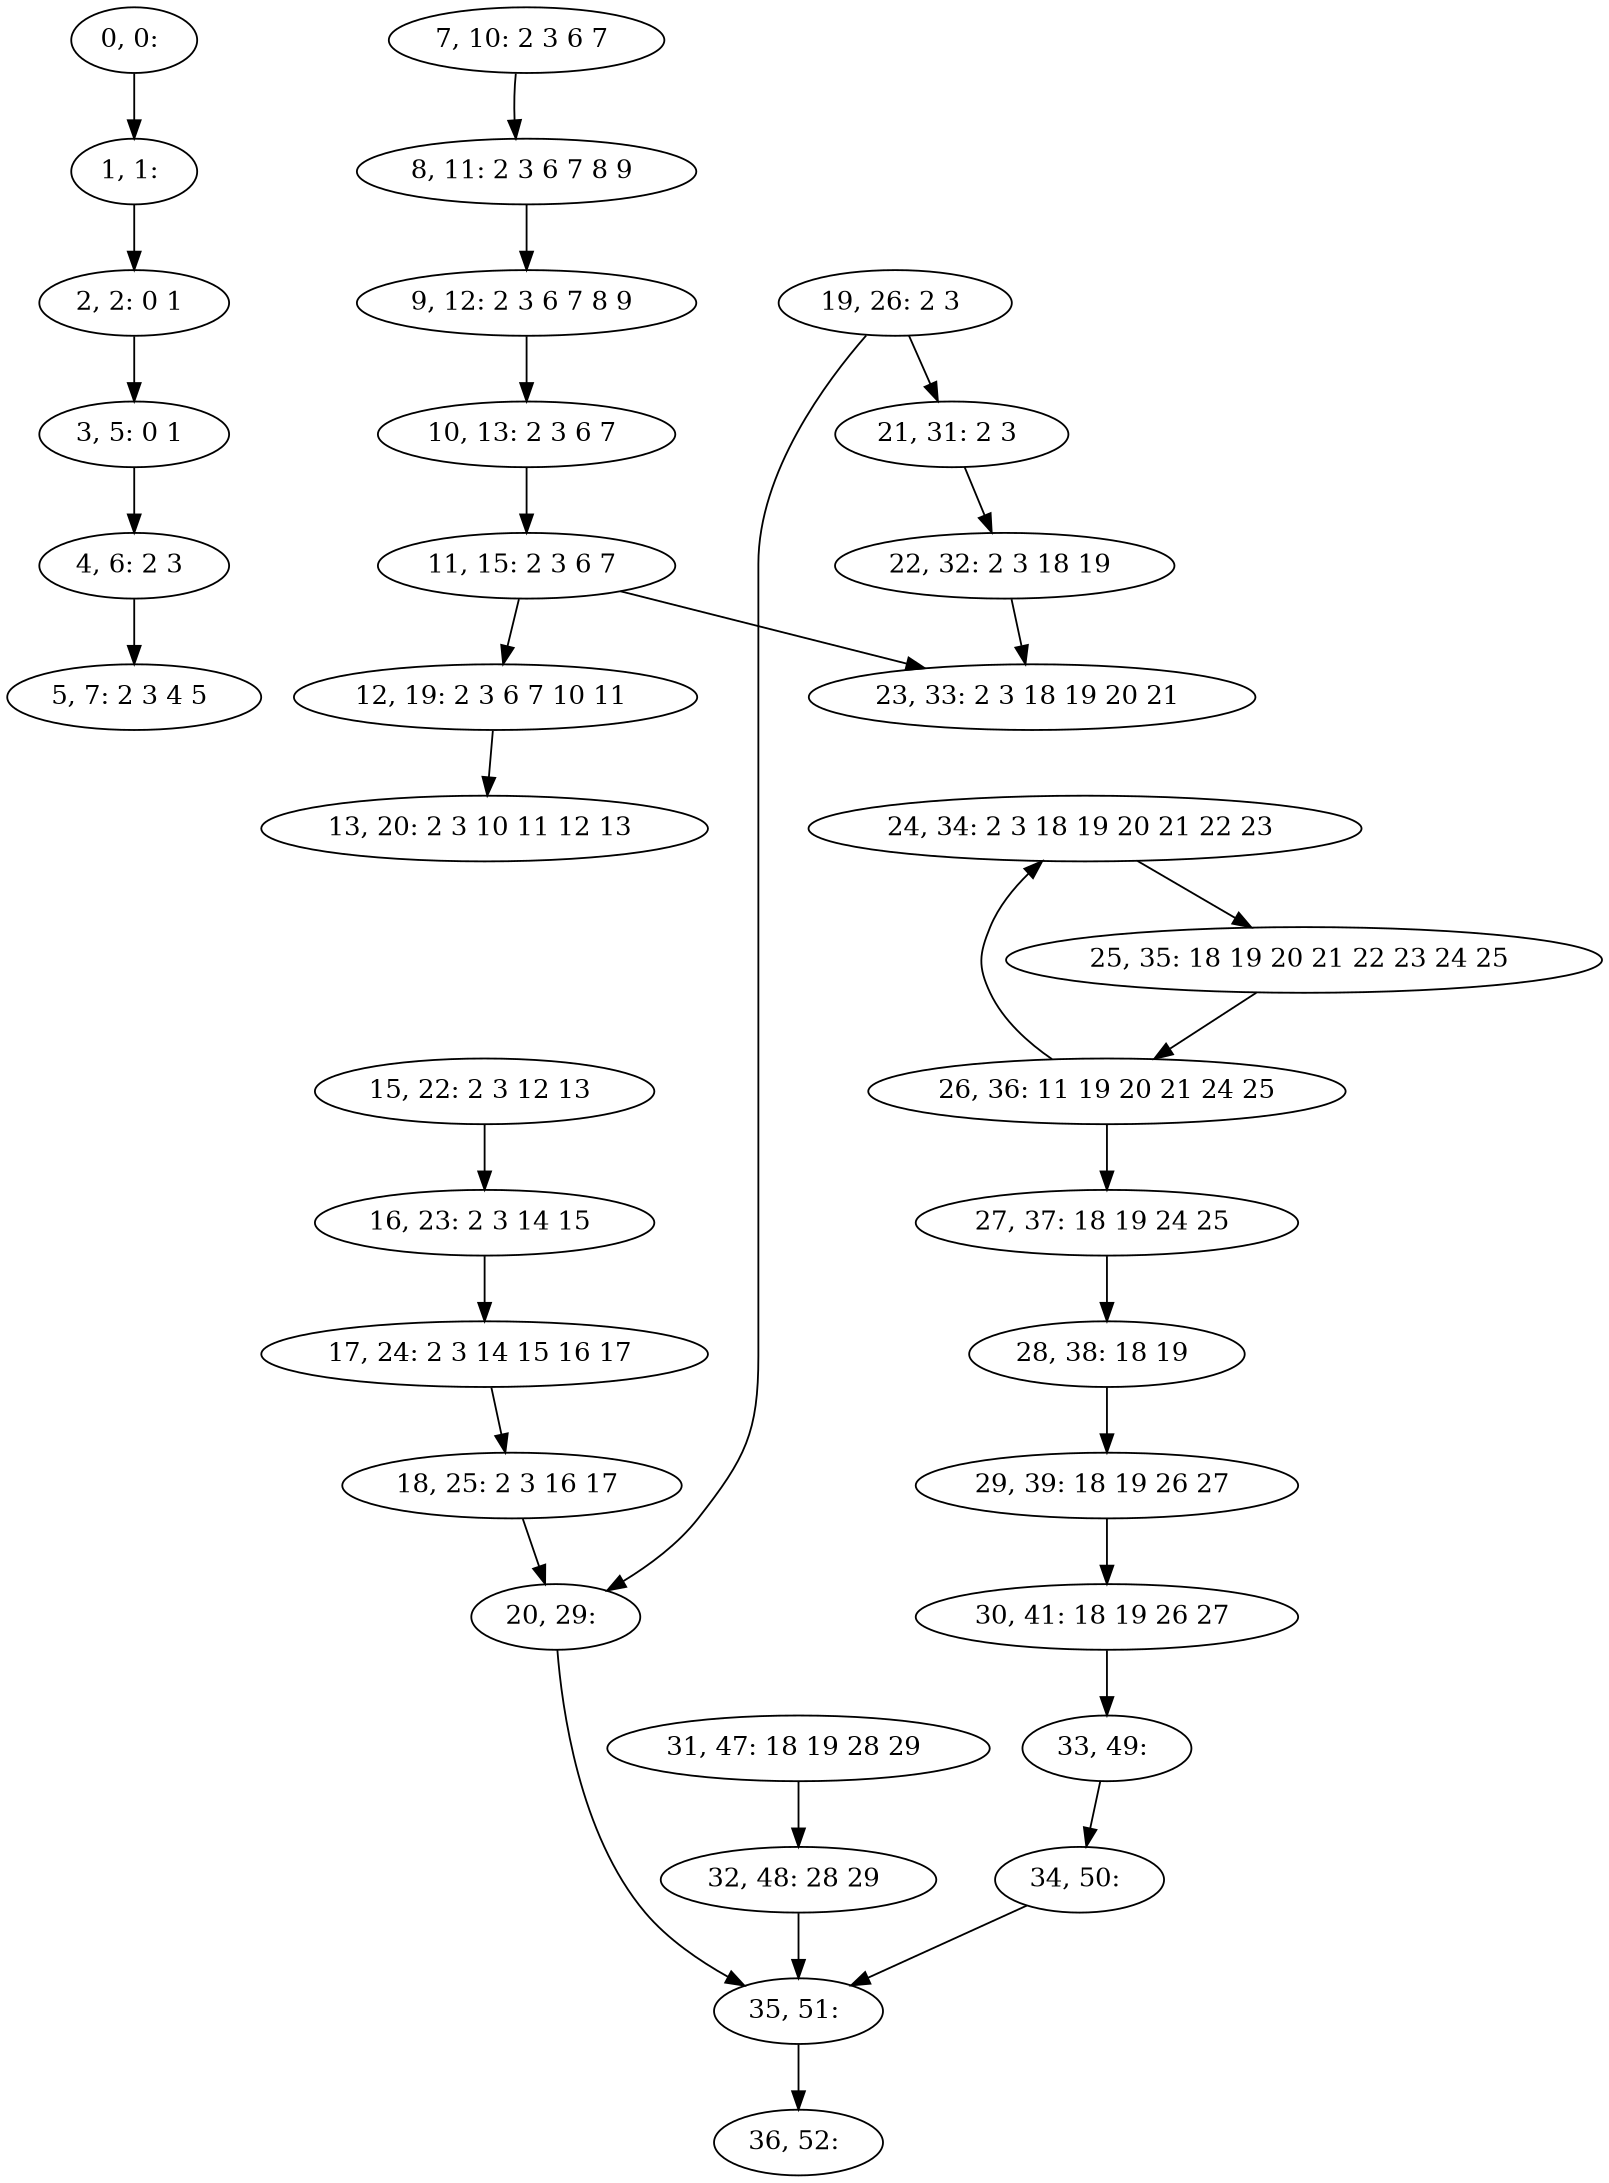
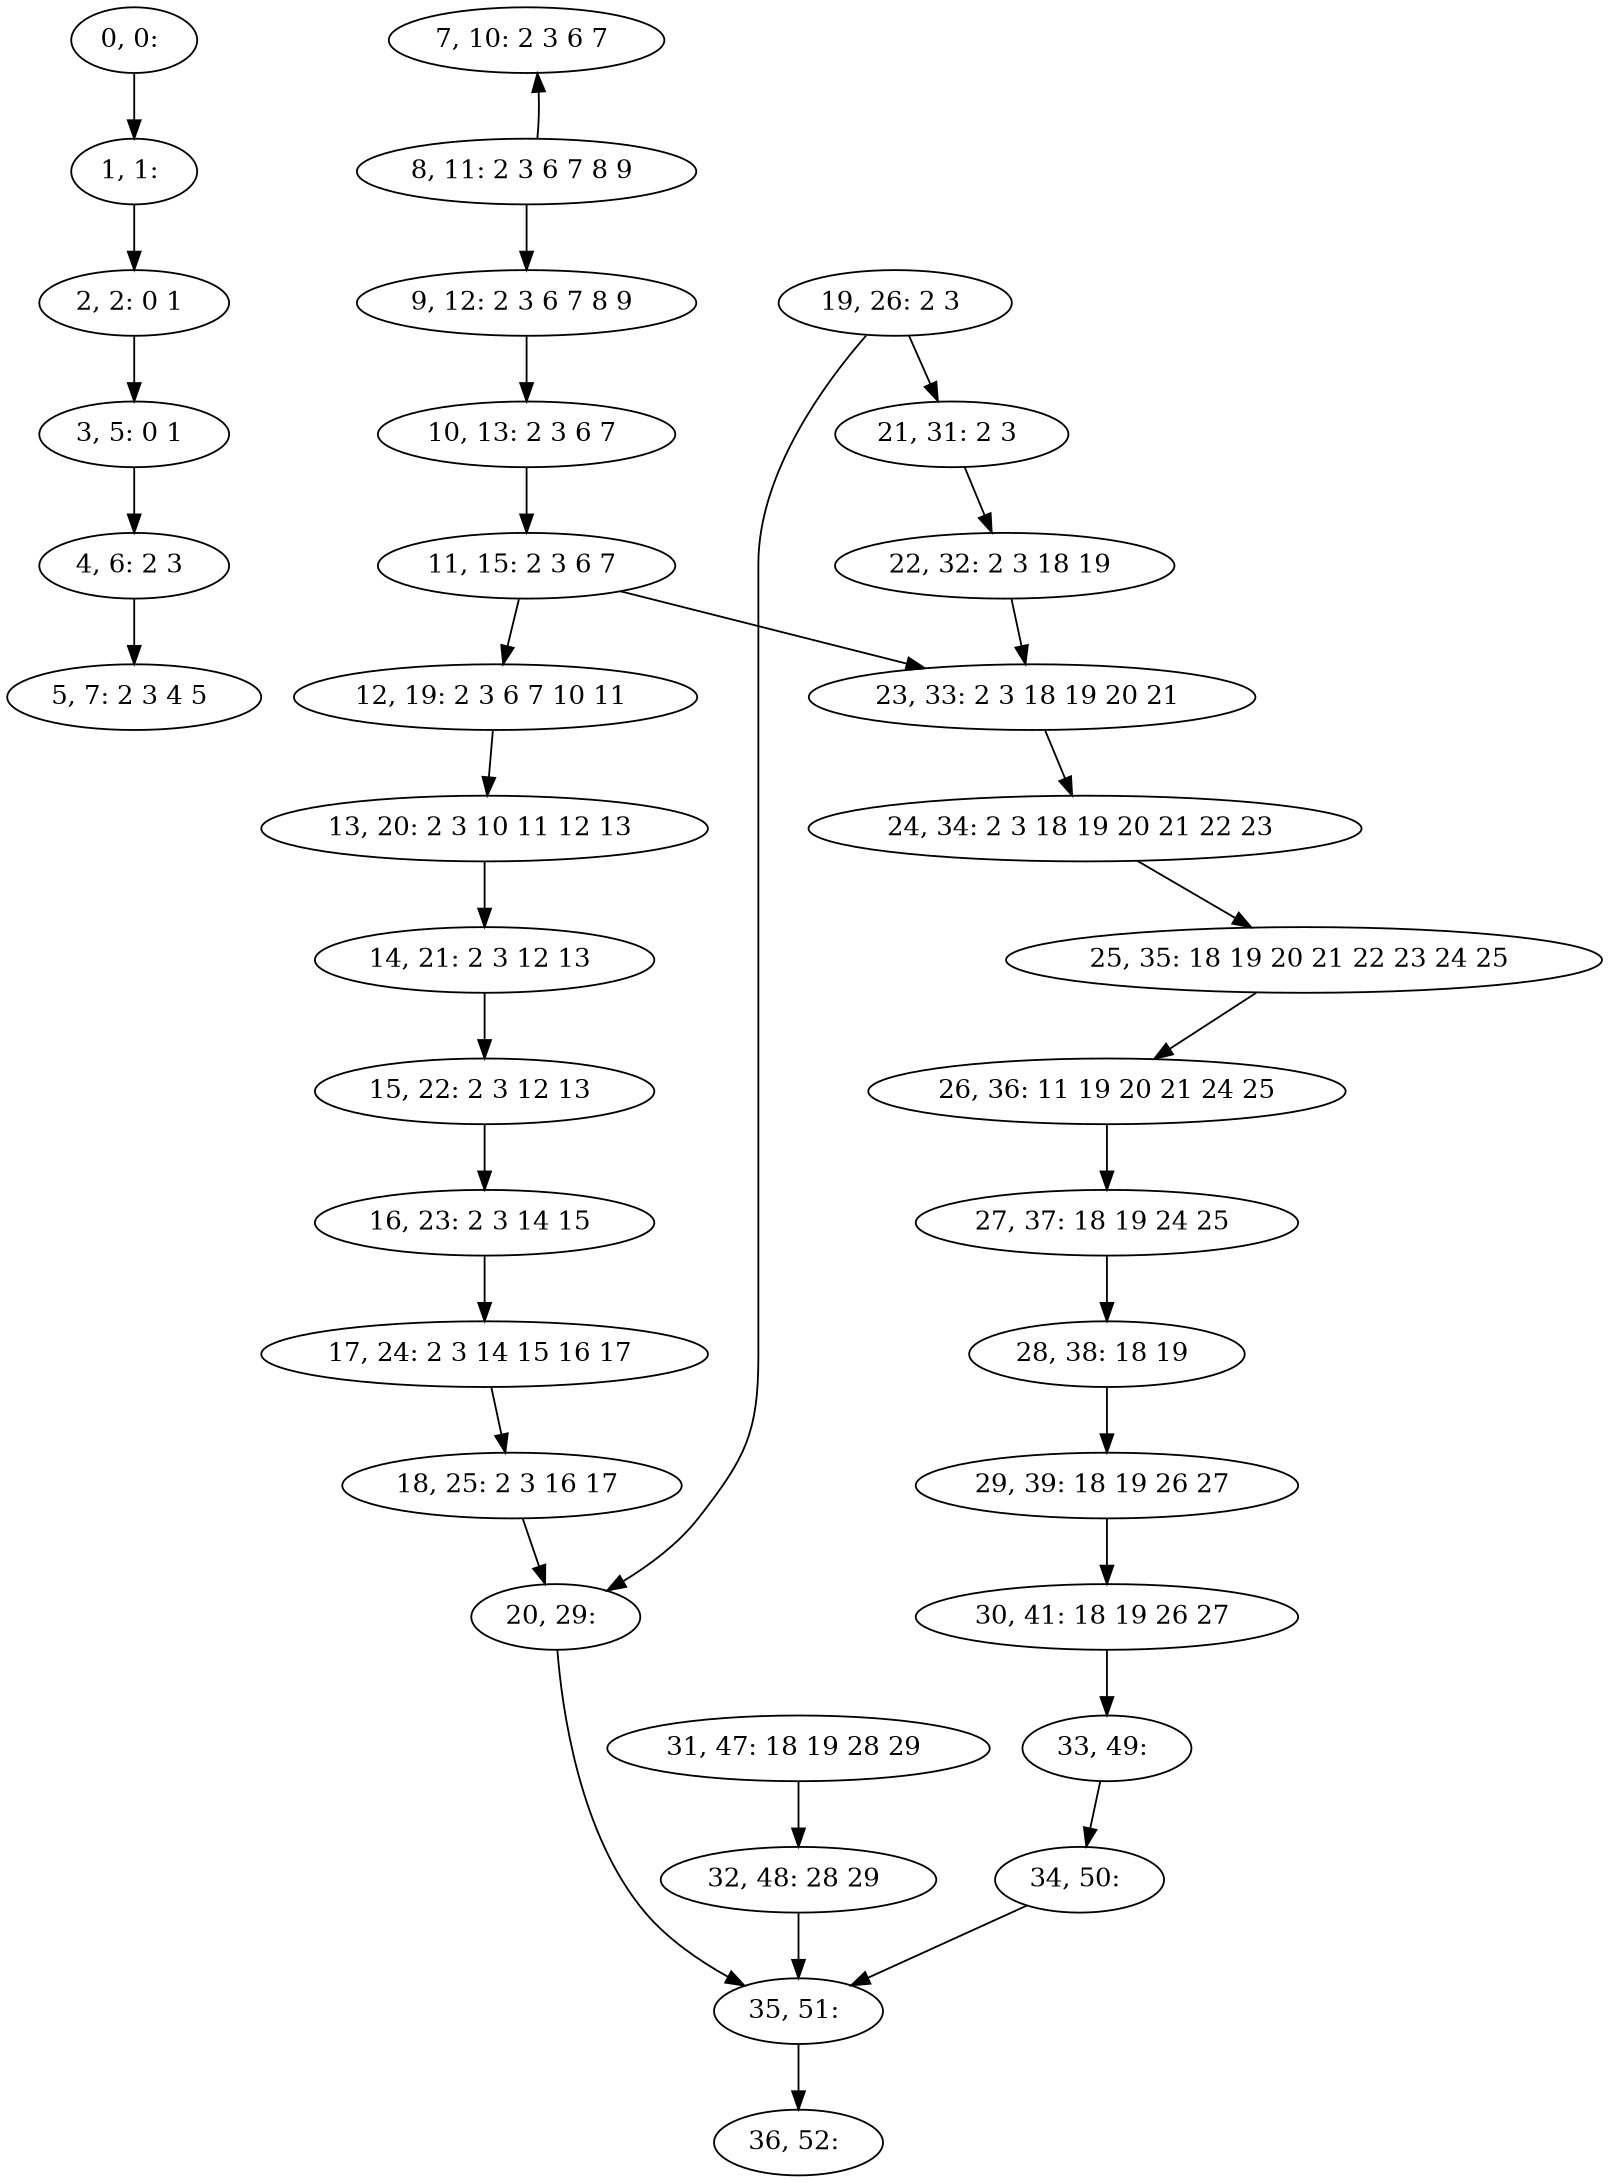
(514, 97) -> (539, 115)
none -> (485, 960)
(983, 973) -> (1055, 754)
